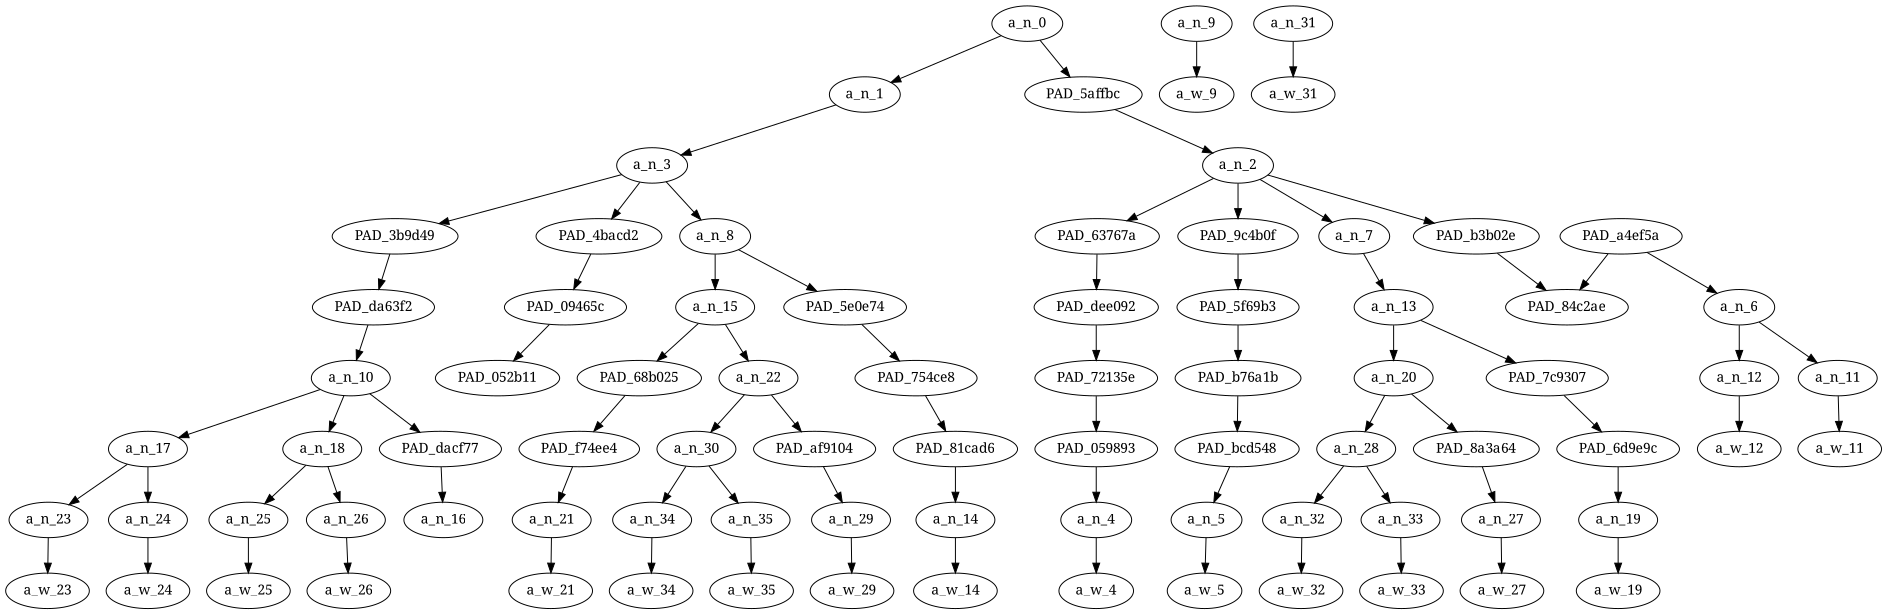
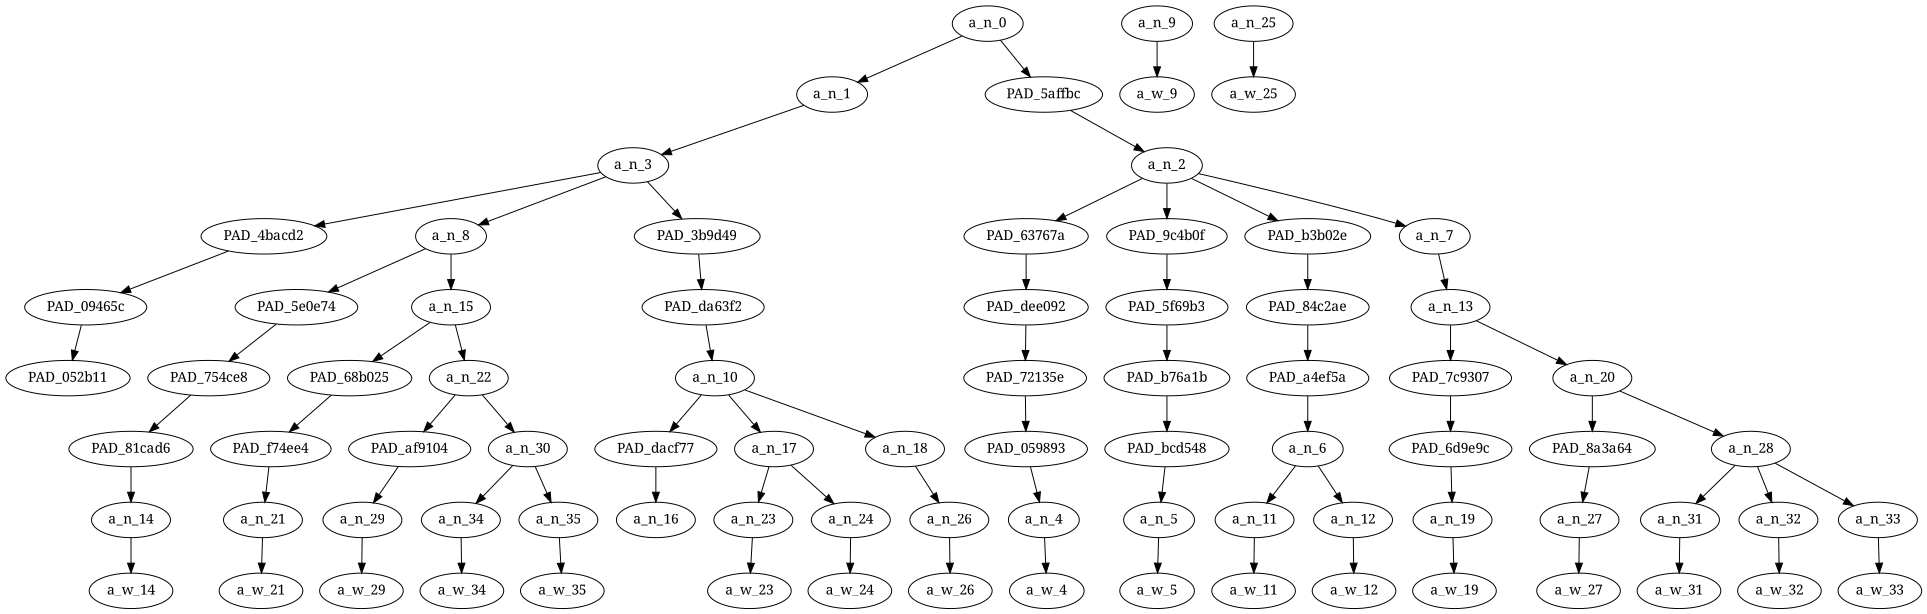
(1597, 268) -> (1308, 338)
(289, 481) -> none
none -> (1719, 481)
